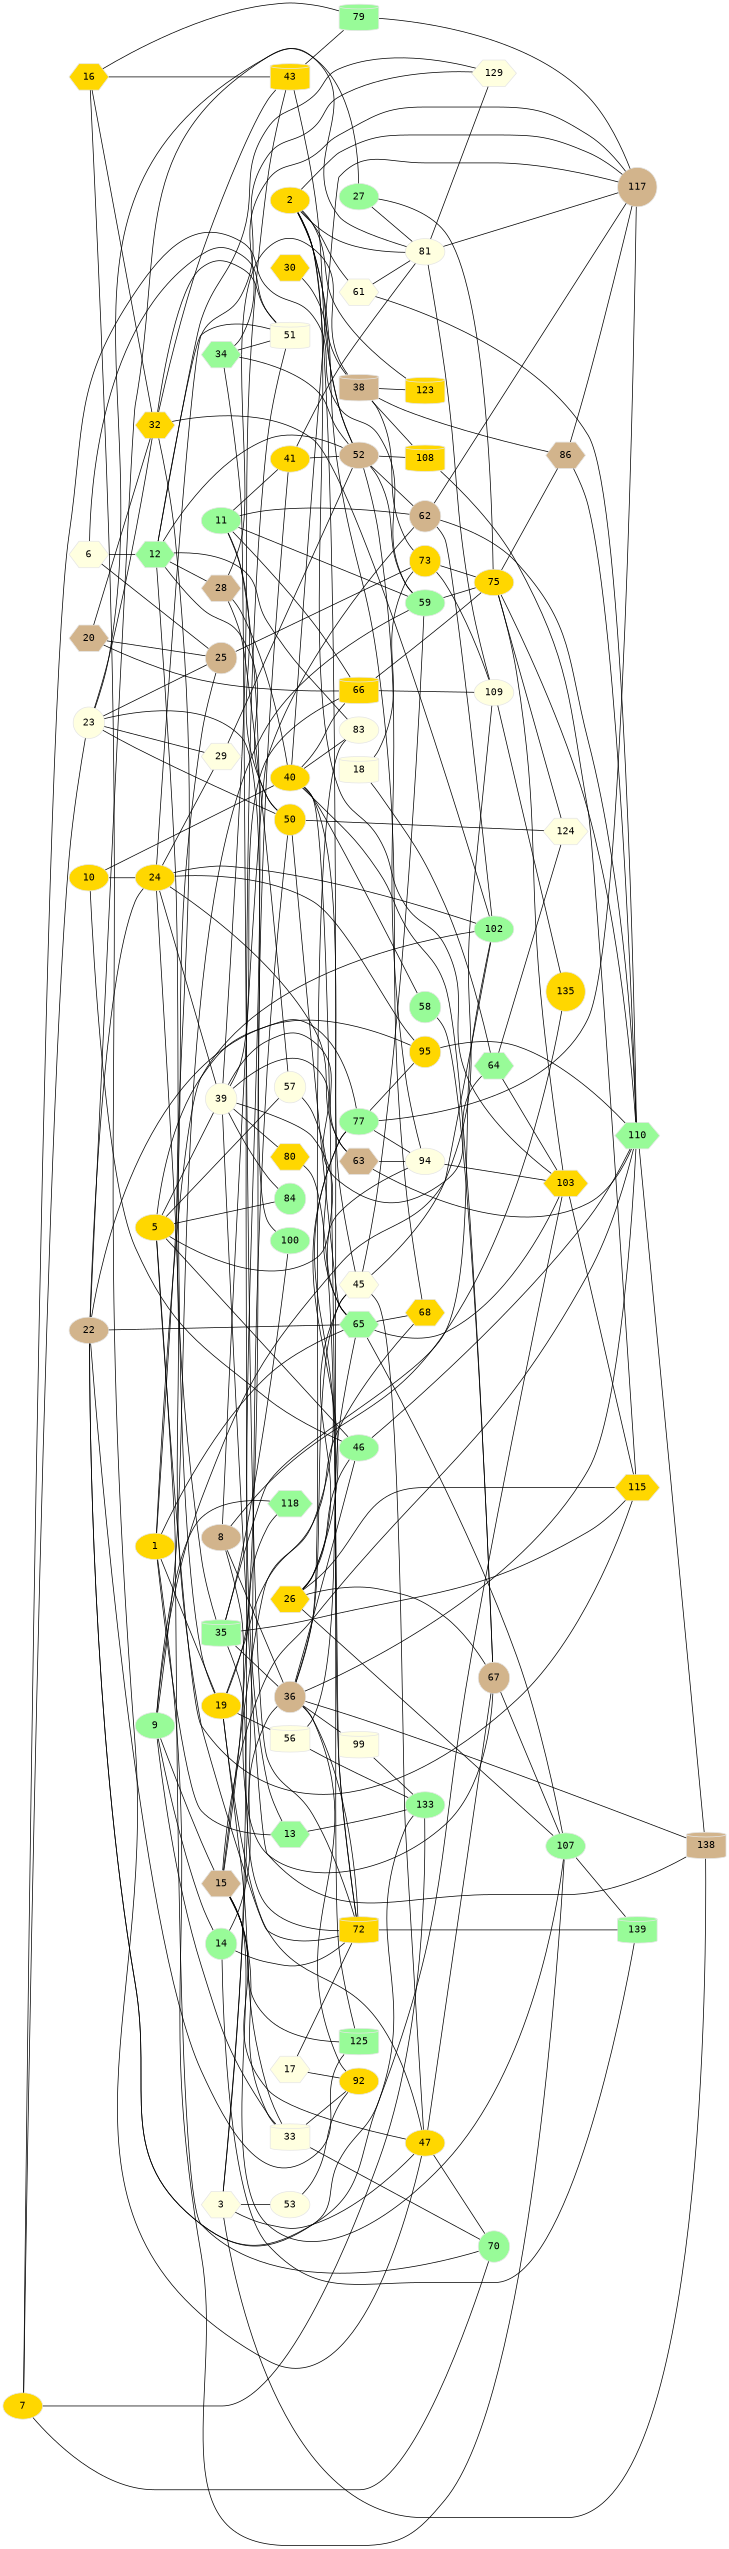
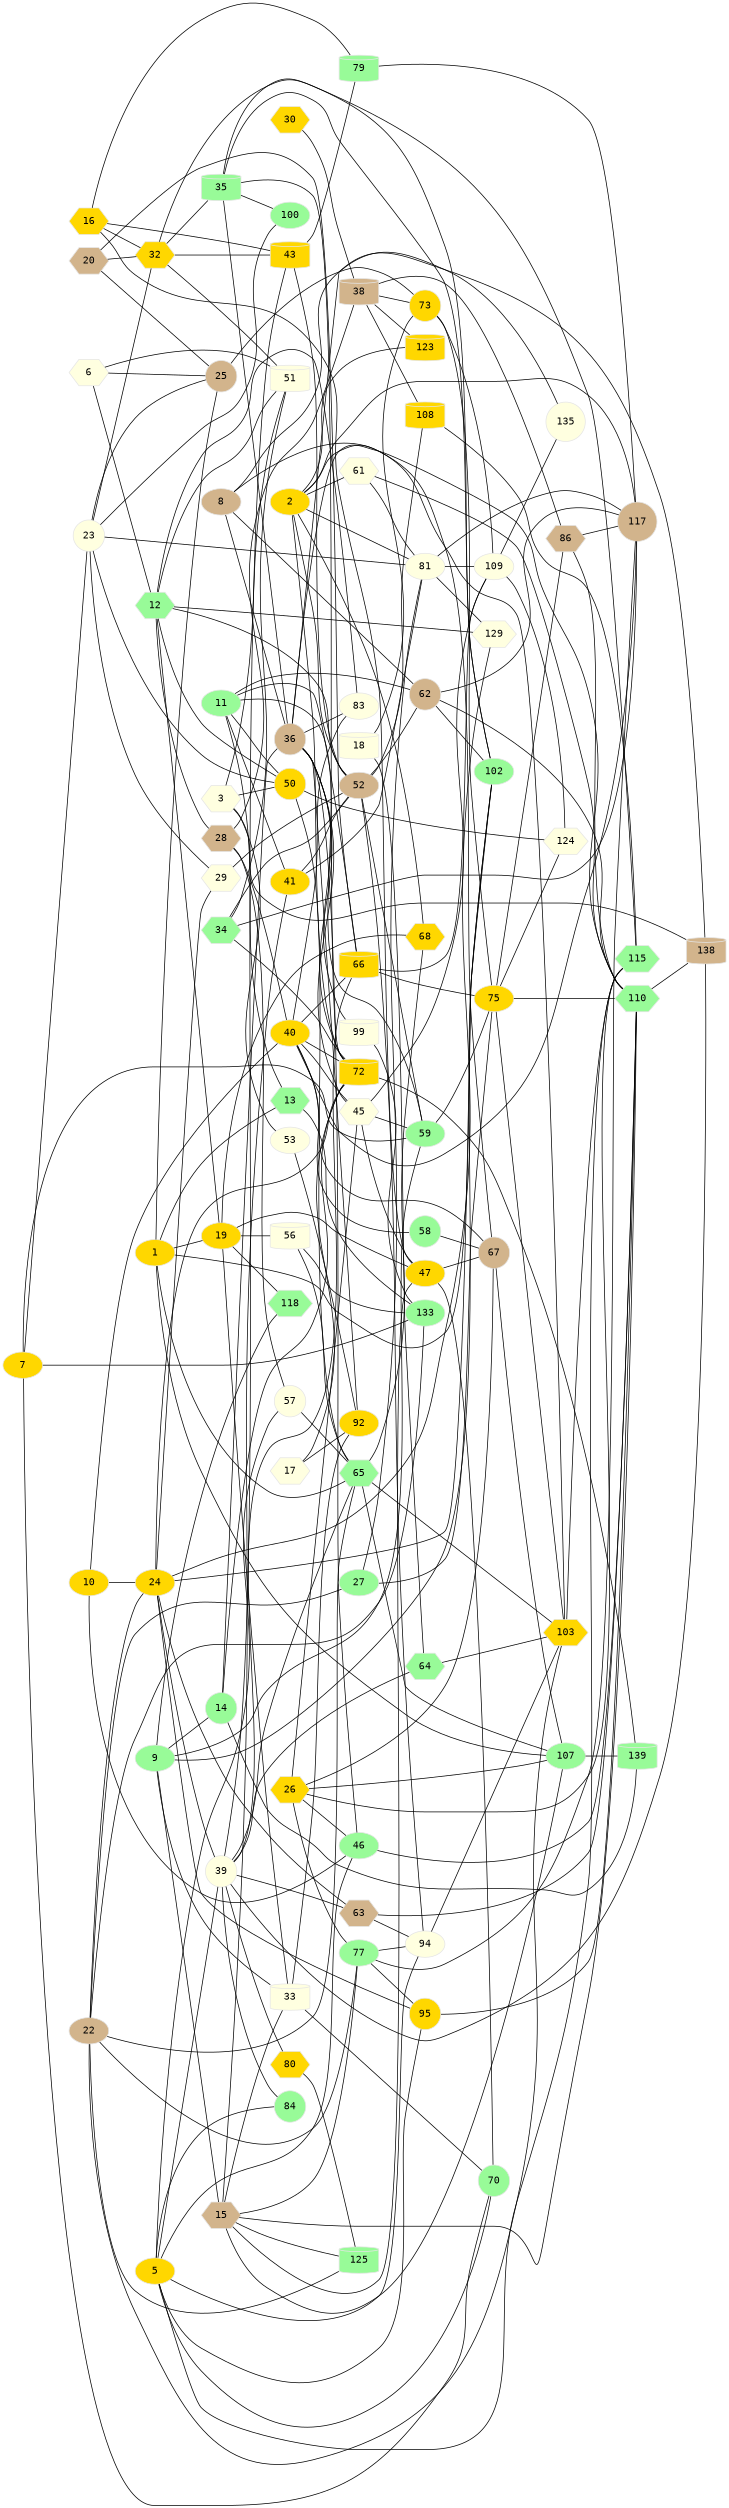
(530, 949) -> (551, 698)
(566, 992) -> (566, 422)
(637, 1488) -> (637, 959)
(333, 2216) -> none
